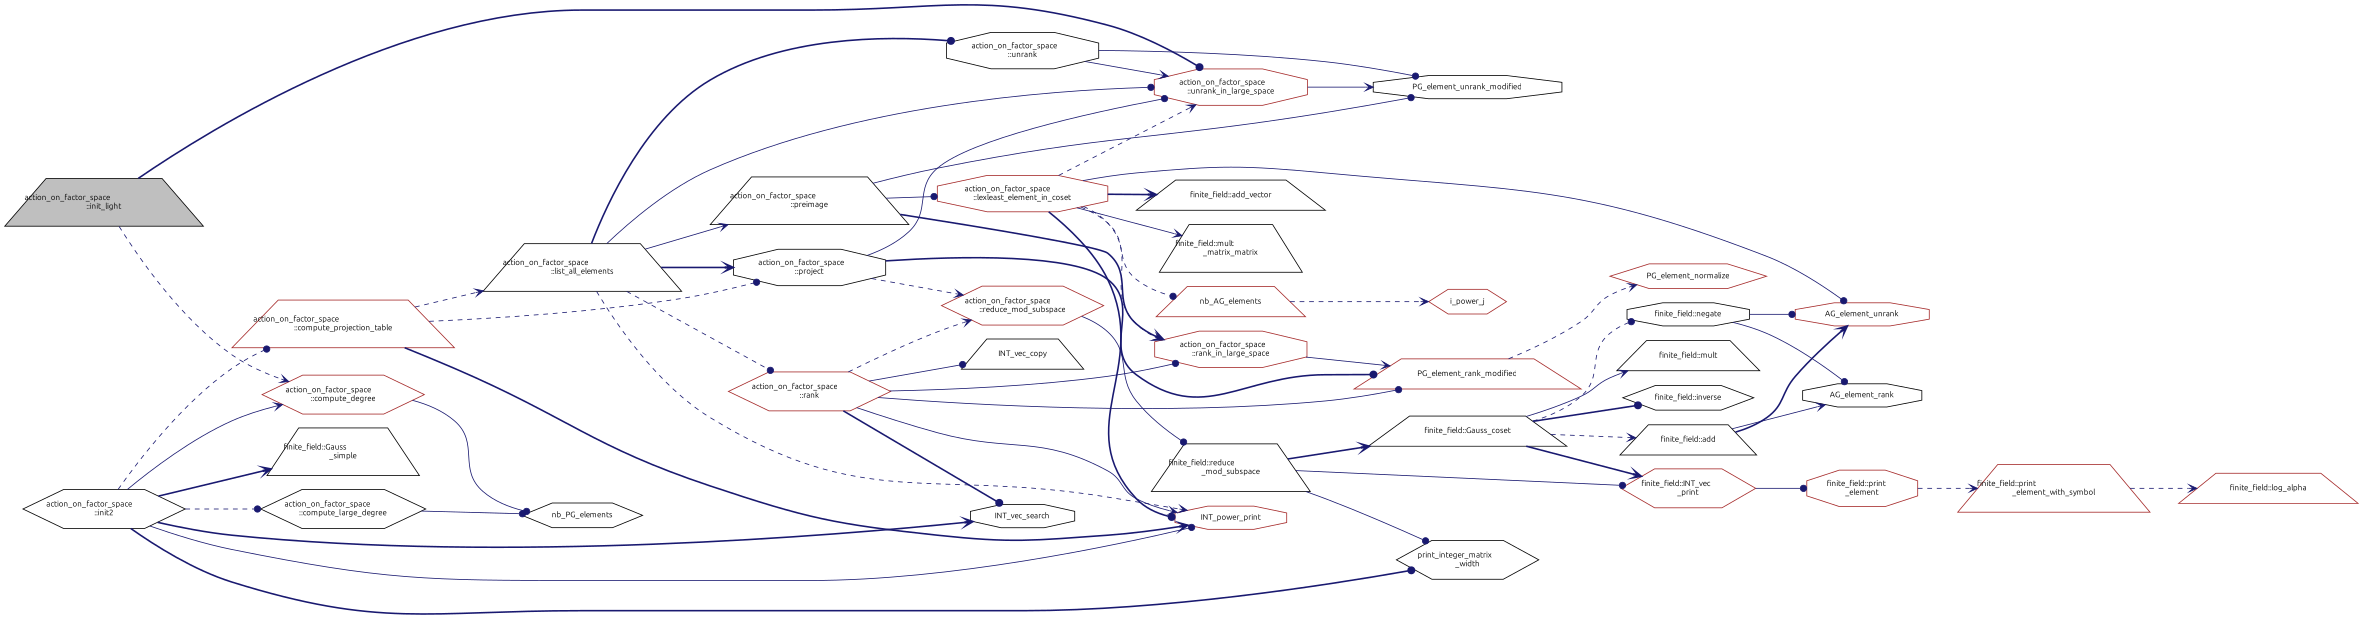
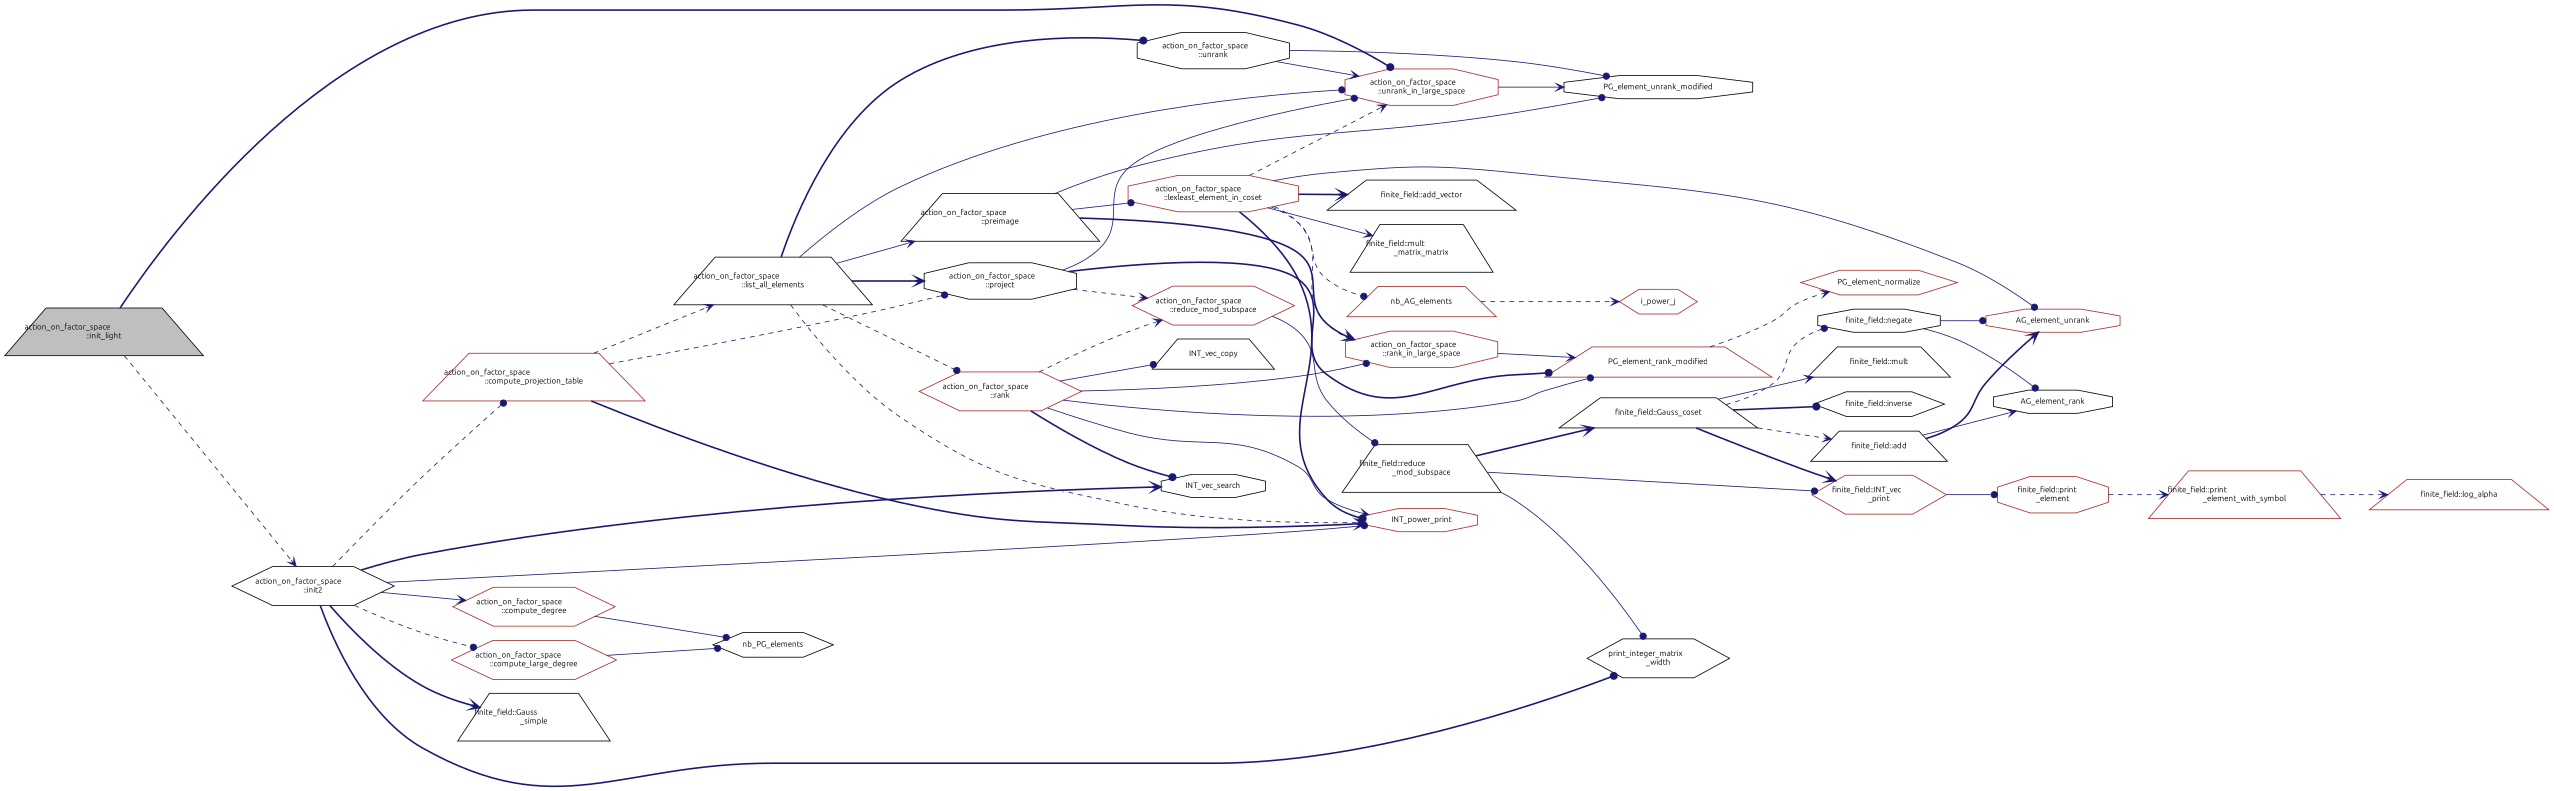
(188, 316) -> (208, 458)
(343, 509) -> (534, 660)
